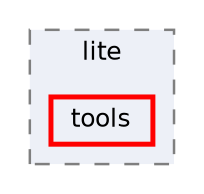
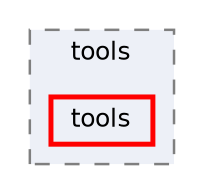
(102, 53) -> (102, 53)
